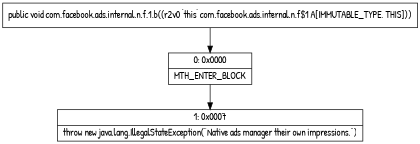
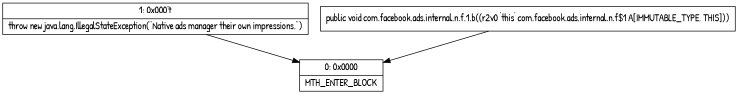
(210, 94) -> (249, 47)
